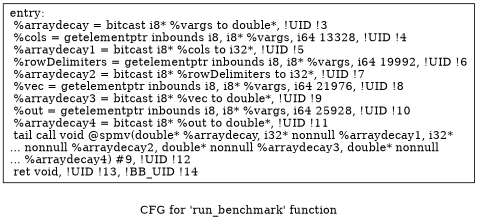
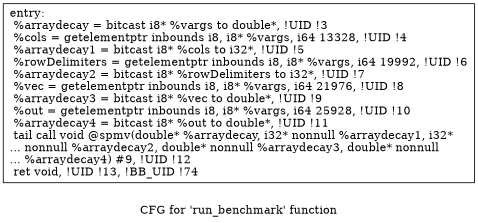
(104, 172) -> (104, 172)
